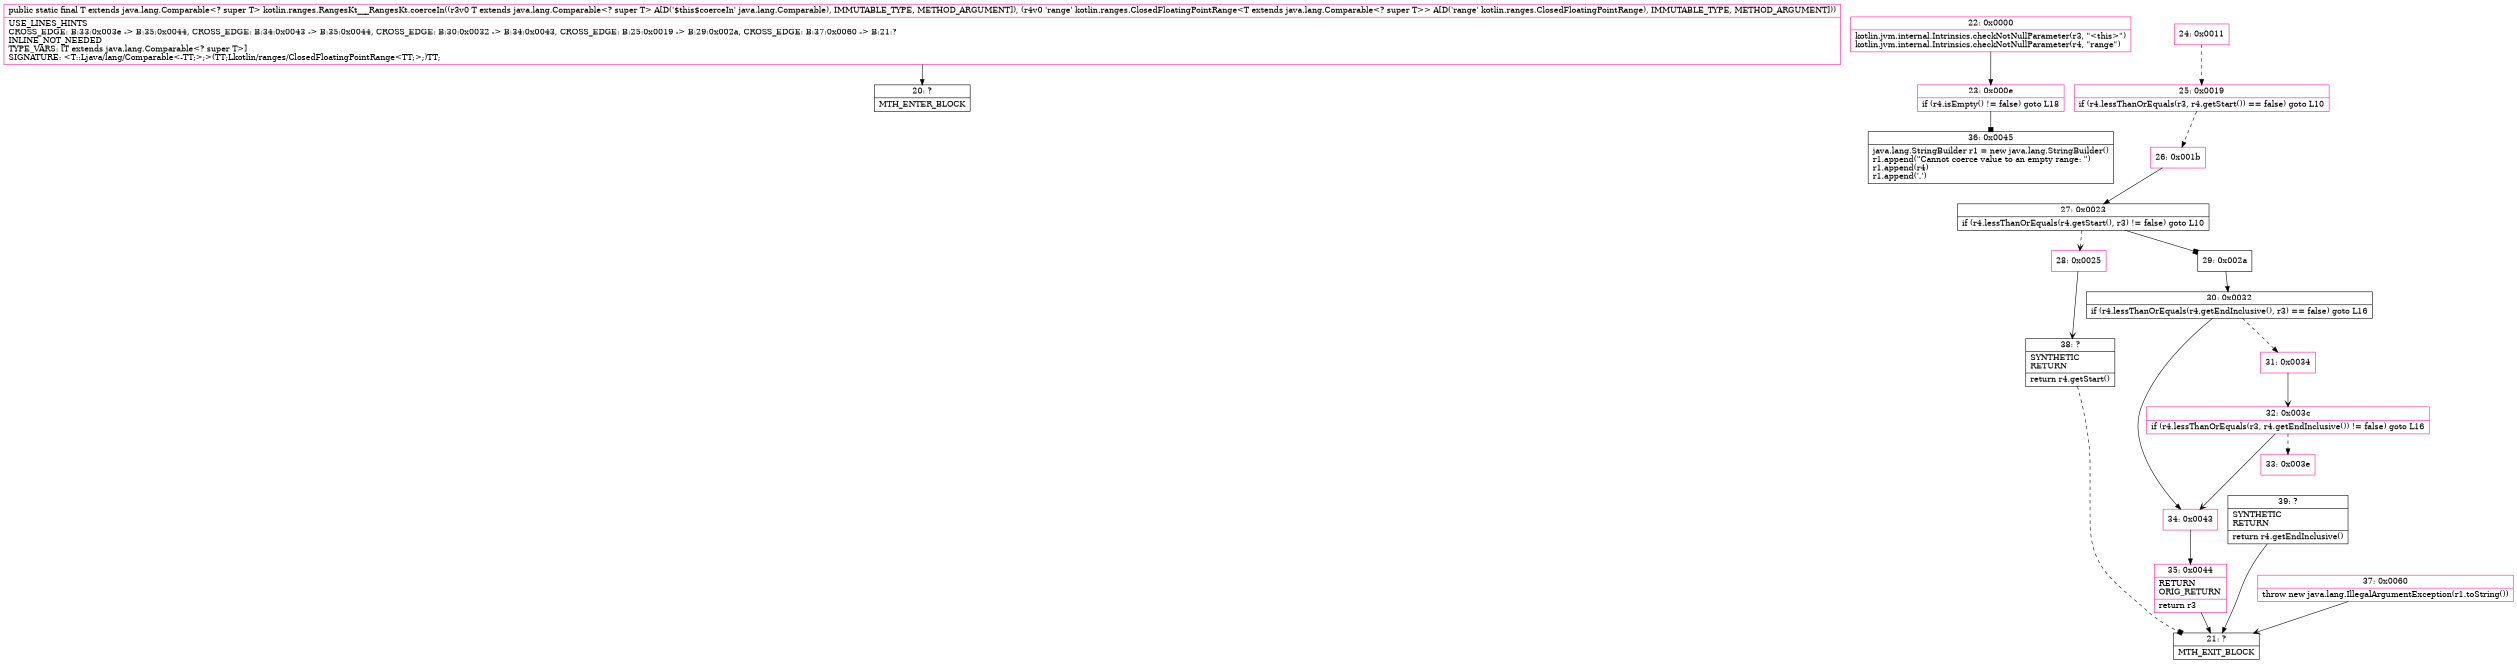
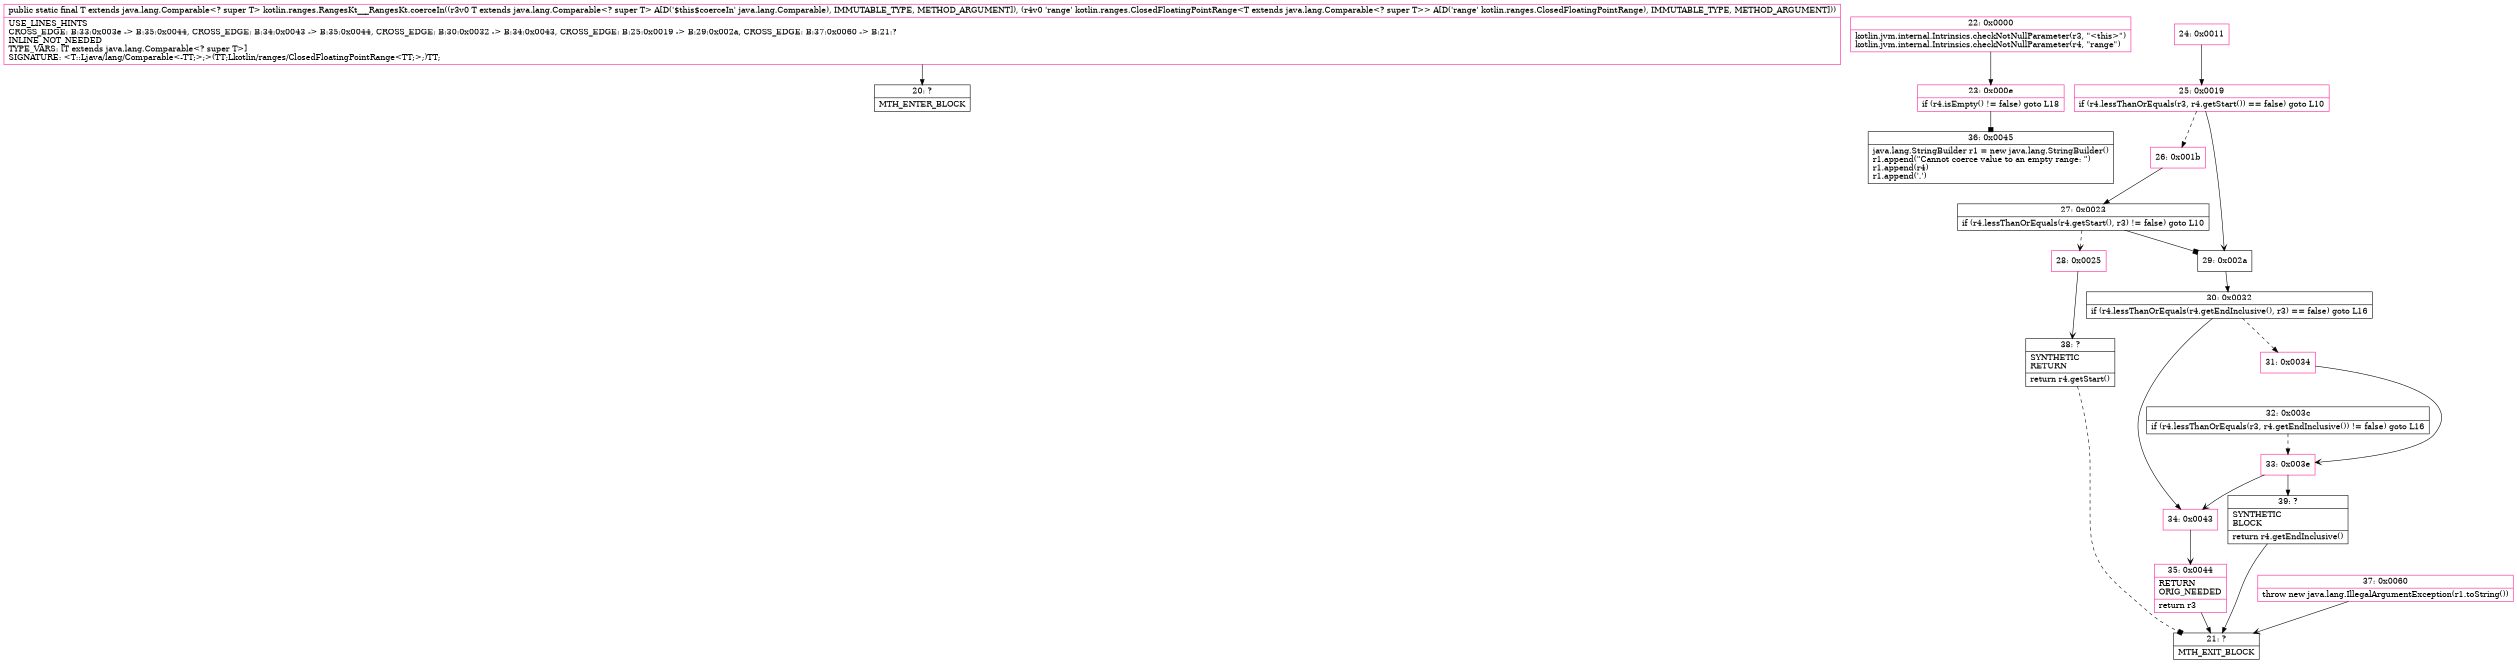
(2202, 62) -> (2202, 62)
none -> (2218, 178)
(2288, 387) -> (2440, 415)
(2288, 420) -> (2288, 420)
(2240, 470) -> (2235, 489)
none -> (2288, 482)
(2251, 523) -> (2247, 523)
(2190, 544) -> (2190, 544)
(2190, 592) -> (2190, 592)
